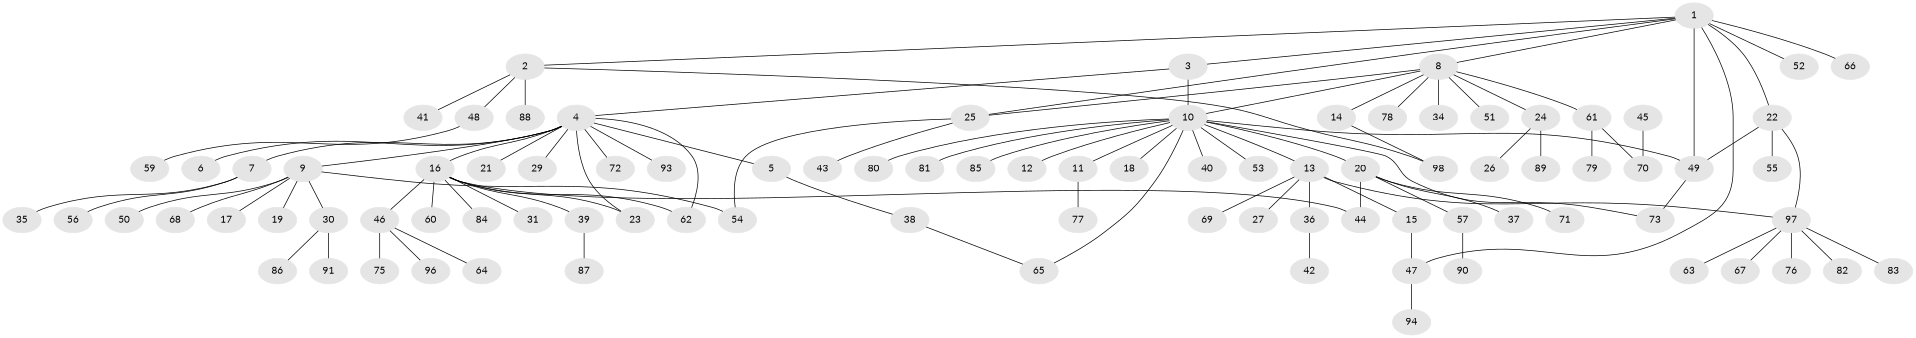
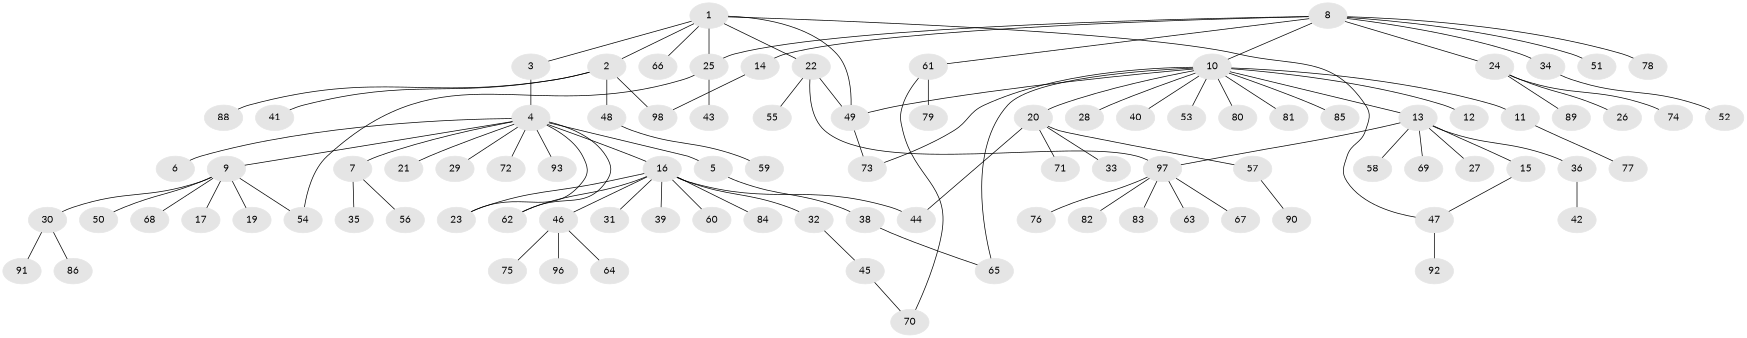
(1566, 41) -> none
(1747, 41) -> (1635, 92)
(1188, 90) -> none
none -> (1674, 118)
(1129, 169) -> (1084, 118)
none -> (1373, 169)
none -> (814, 220)
(1514, 220) -> (1111, 169)
(584, 271) -> none
(1412, 322) -> (1434, 271)
